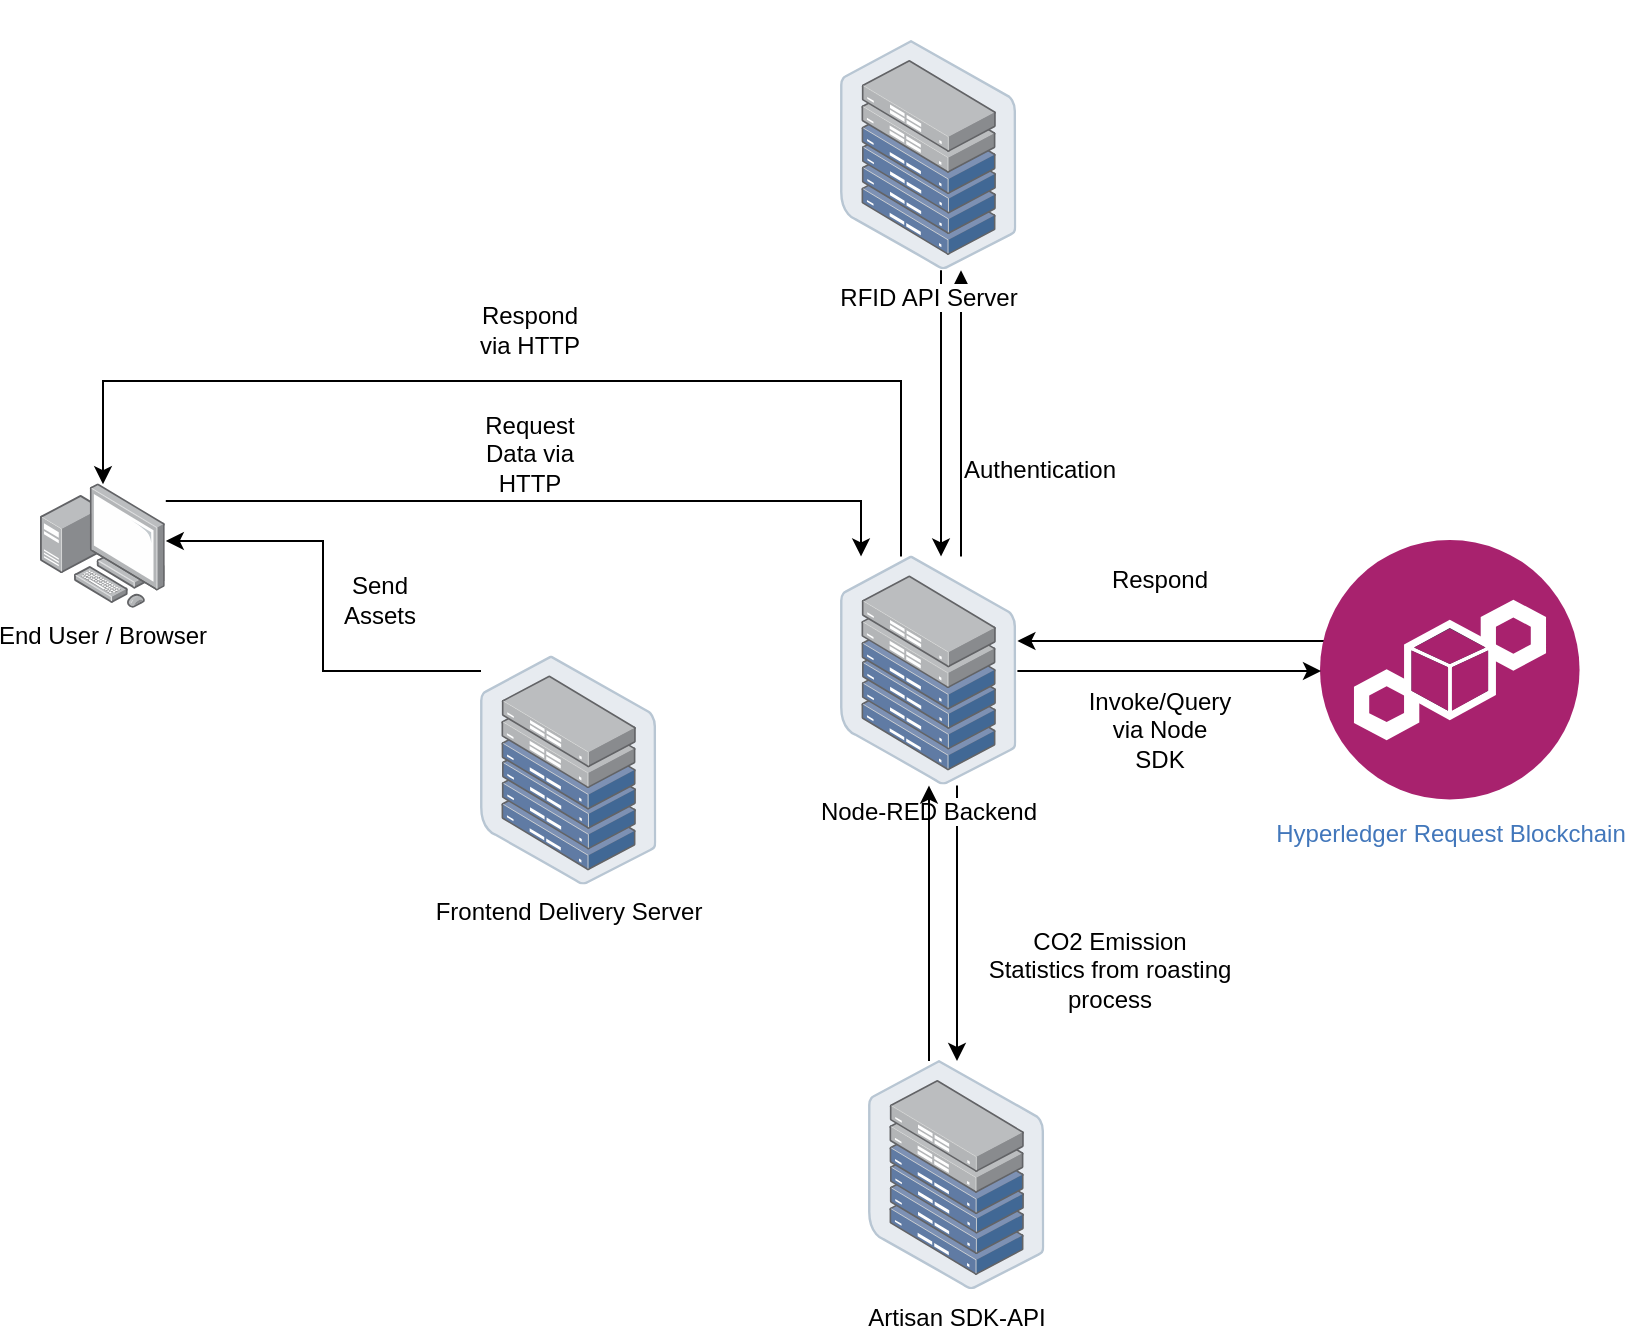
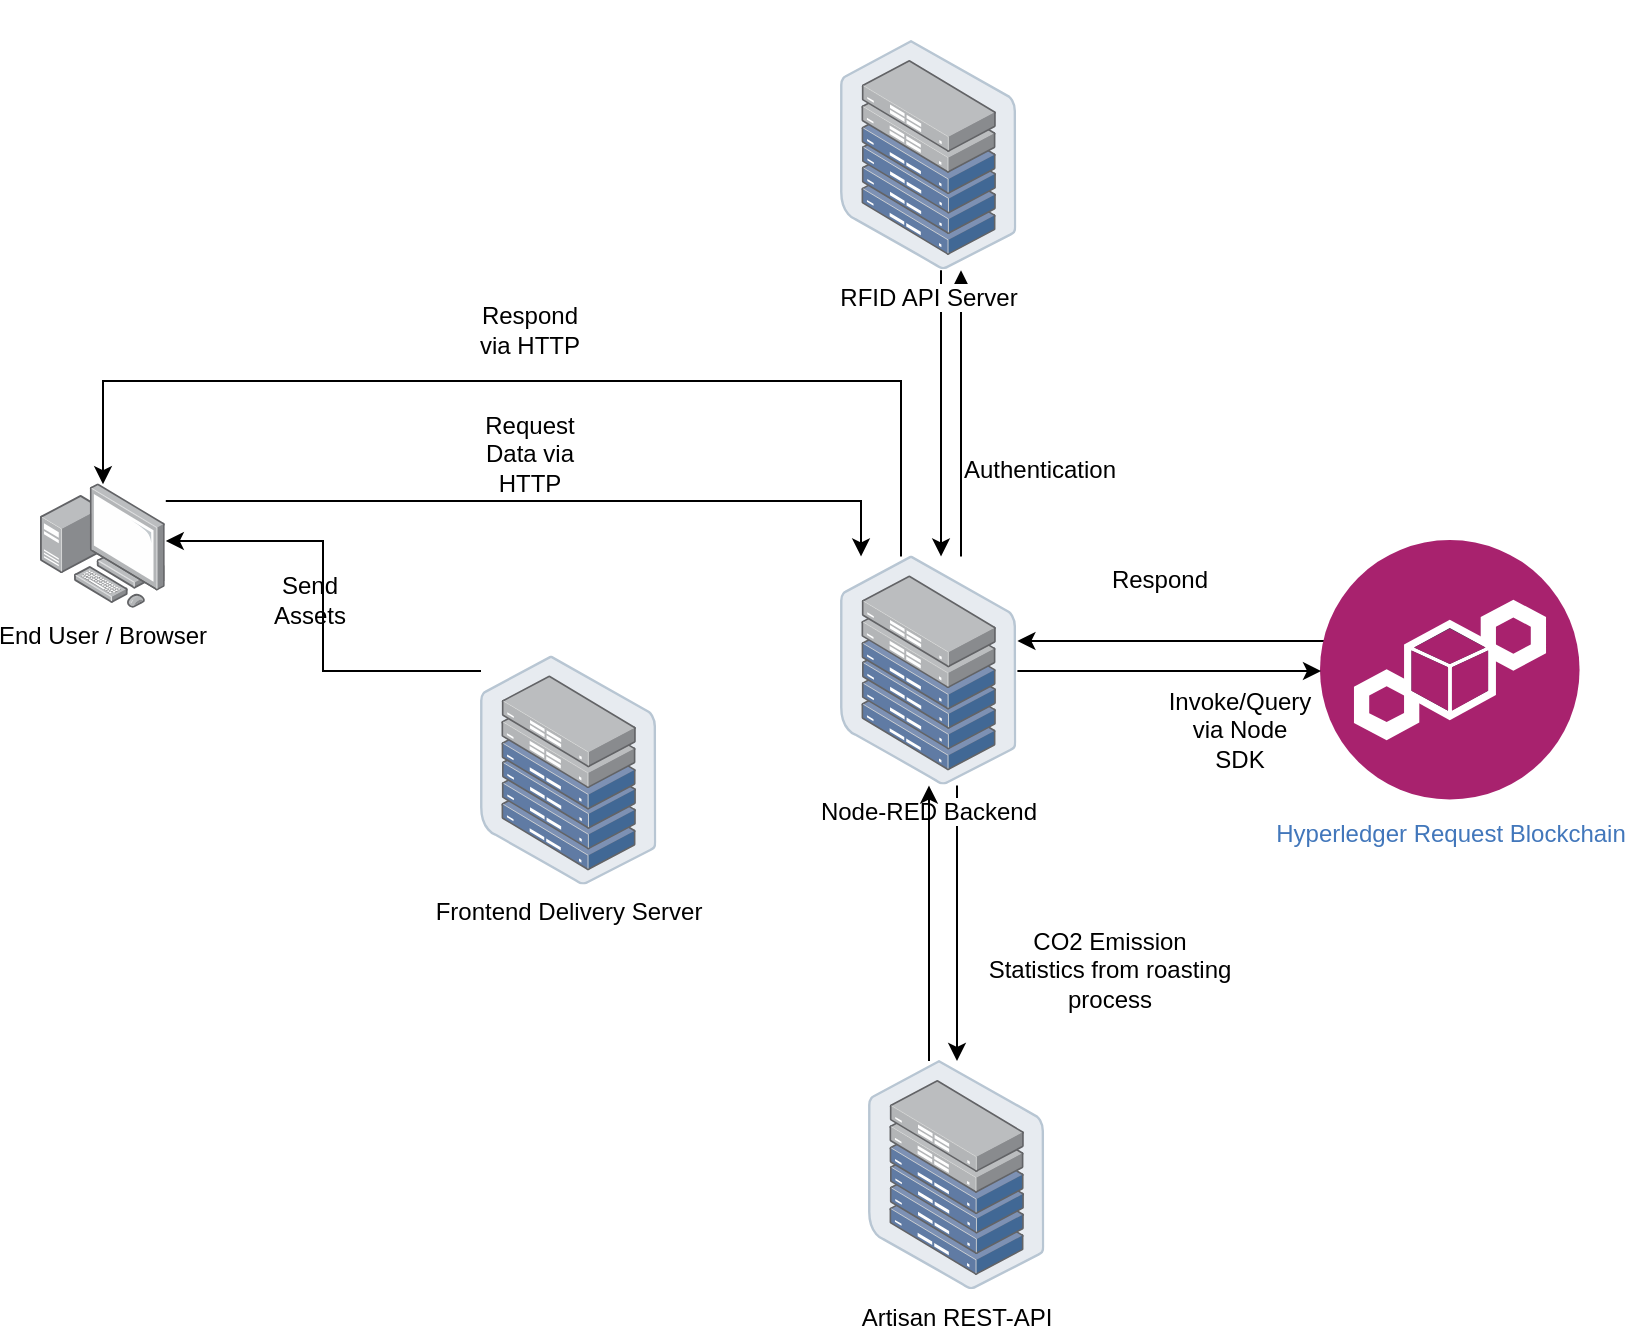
(381, 601) -> (311, 601)
(1161, 731) -> (1241, 731)
(958, 1319) -> (958, 1319)
